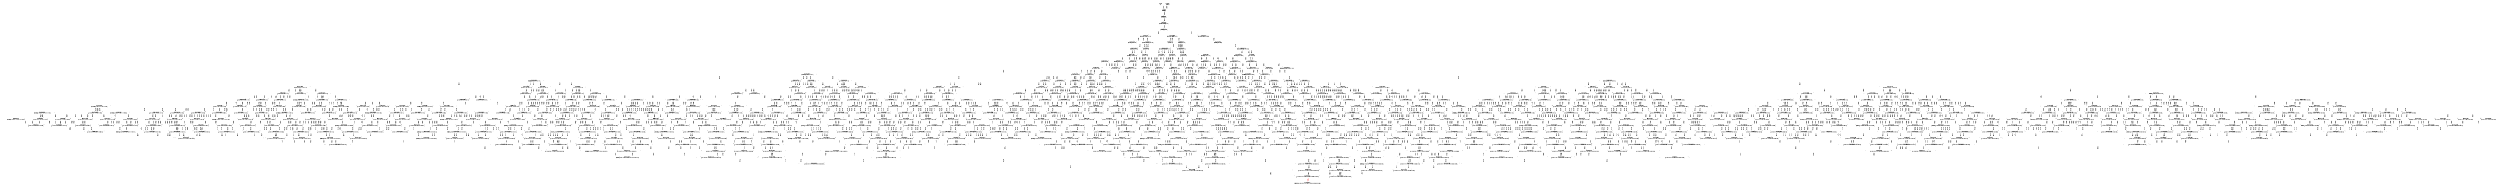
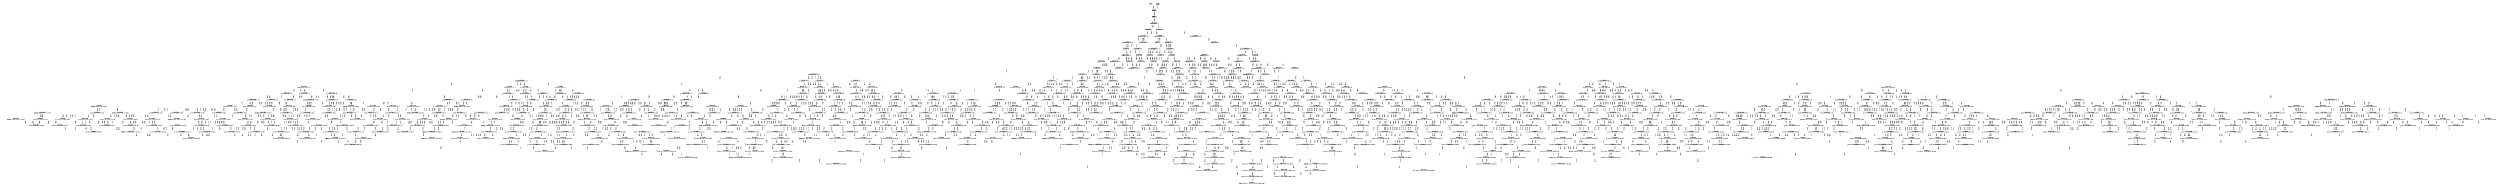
none -> (1149, 30)
